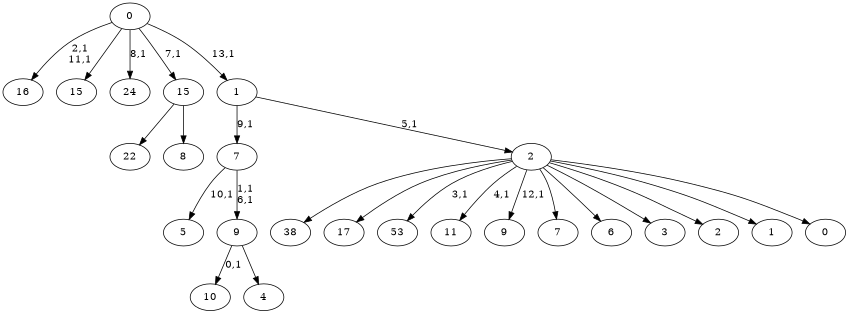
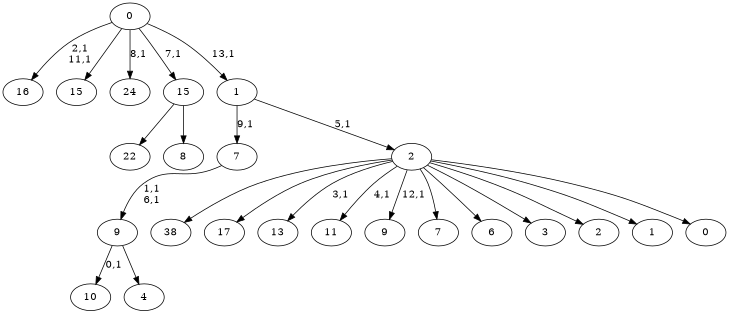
(184, 233) -> none
(398, 233) -> (278, 233)
